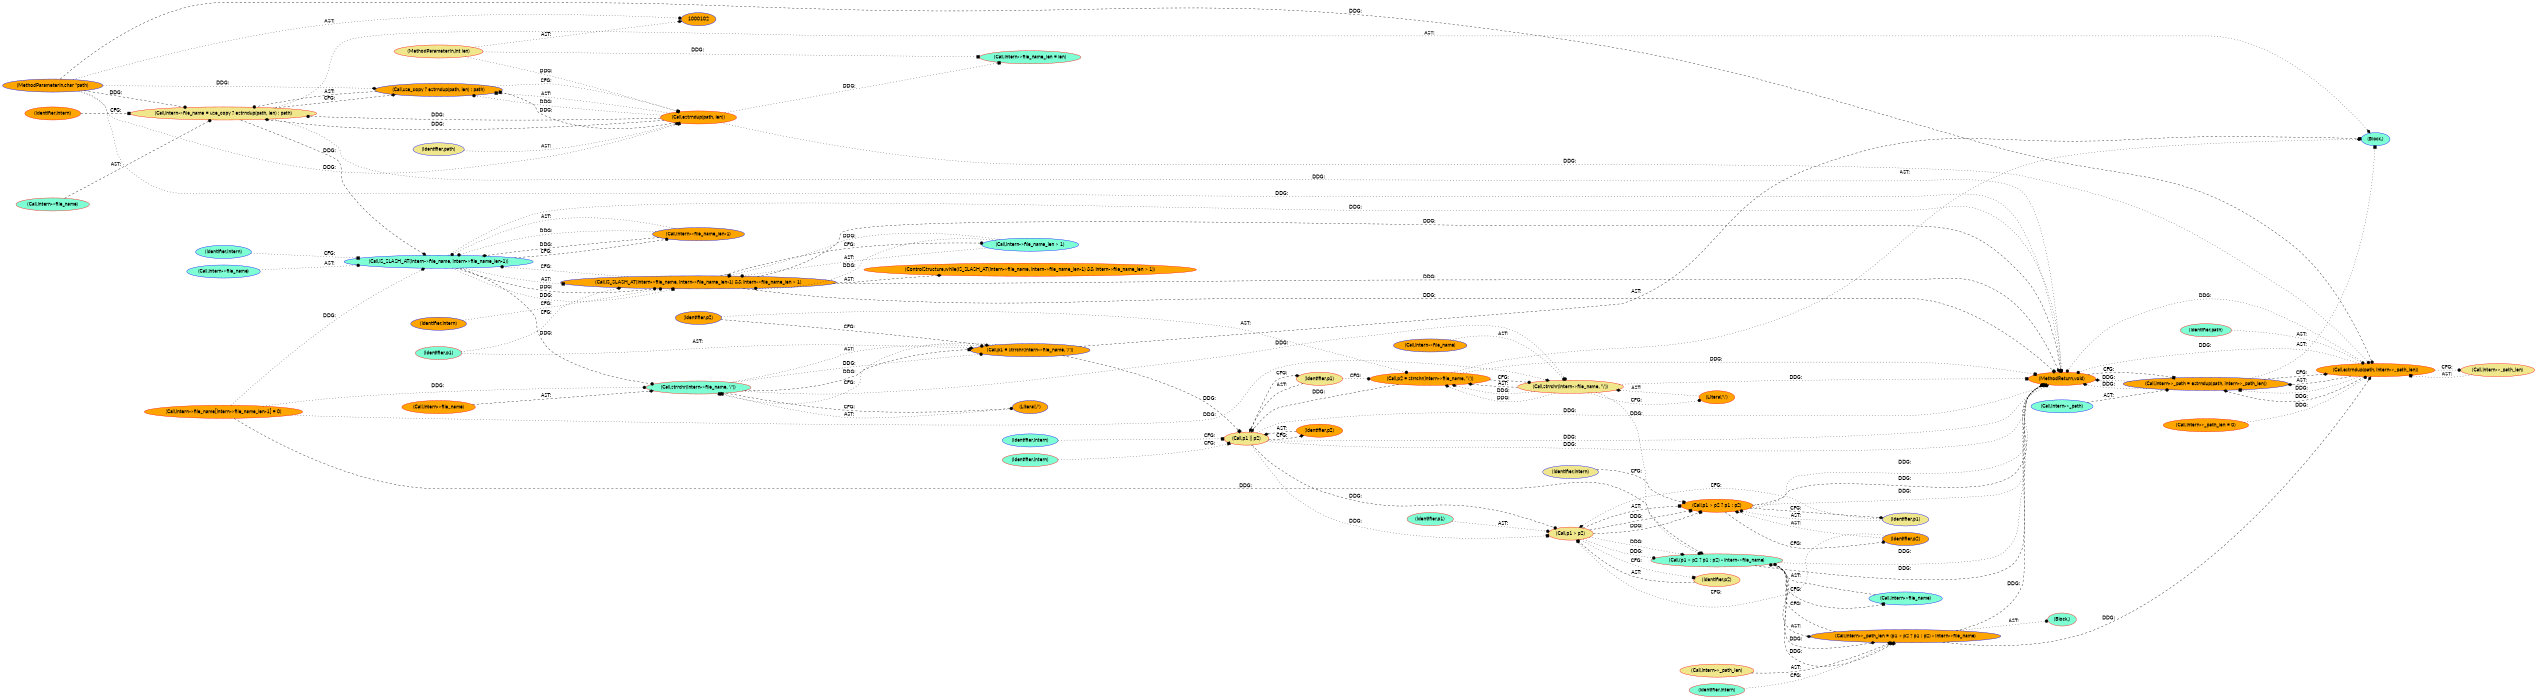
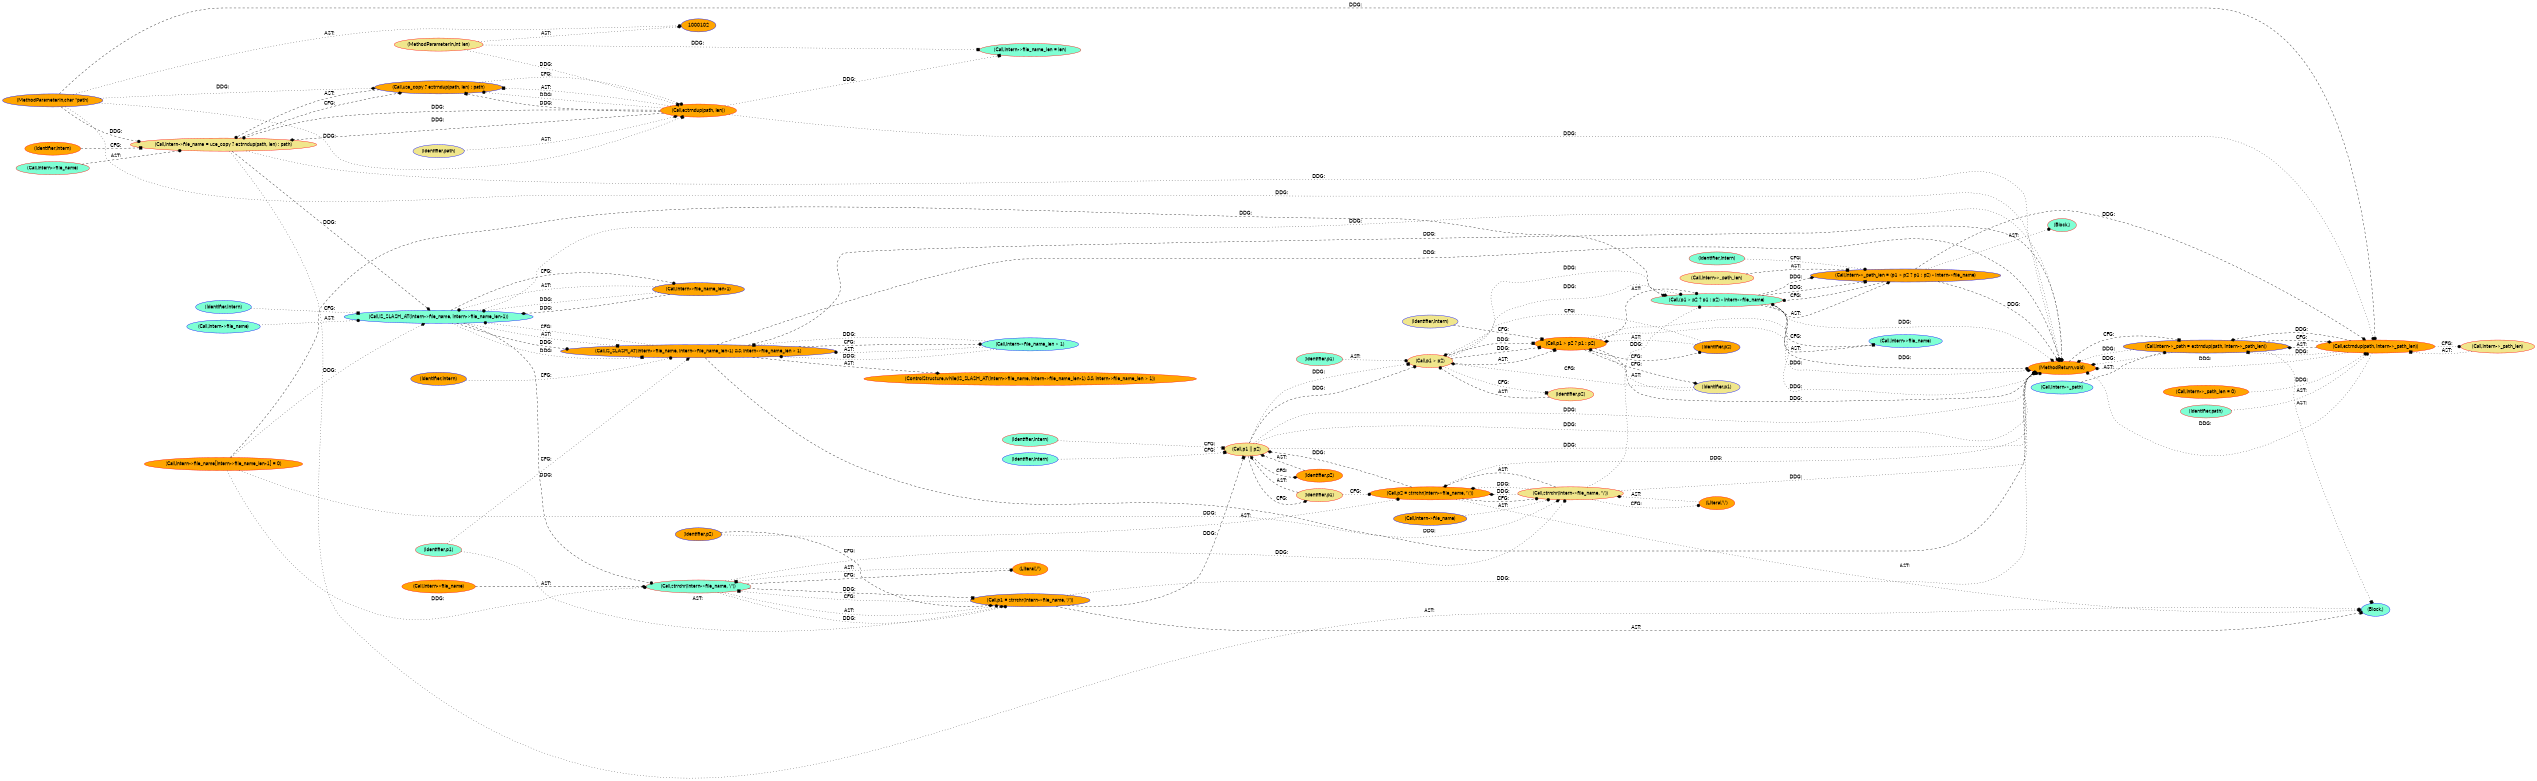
none -> (1635, 296)
(1030, 407) -> (1030, 569)
none -> (1641, 581)
